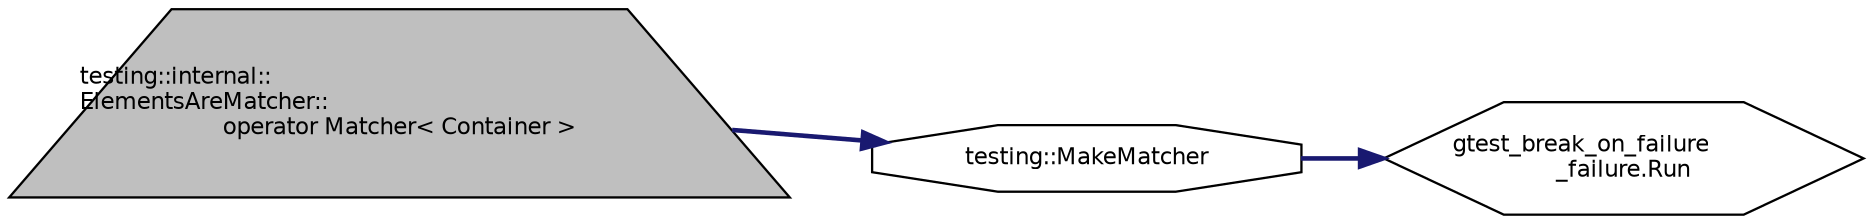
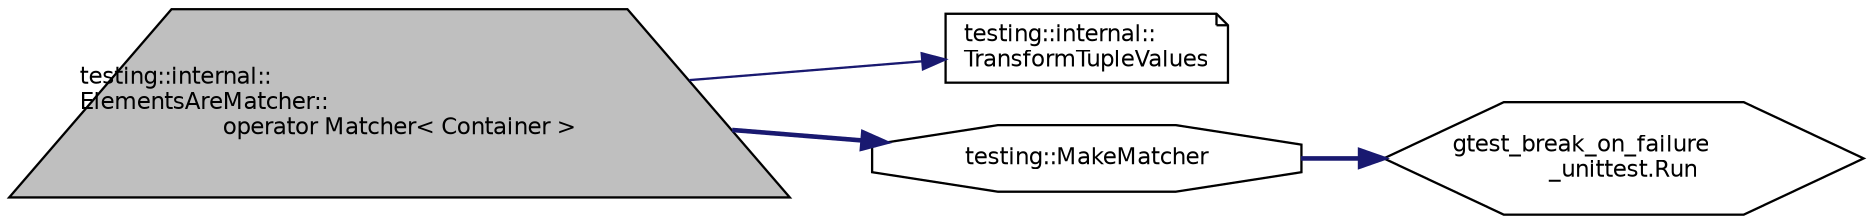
none -> (1087, 48)
(1624, 158) -> (1624, 158)
